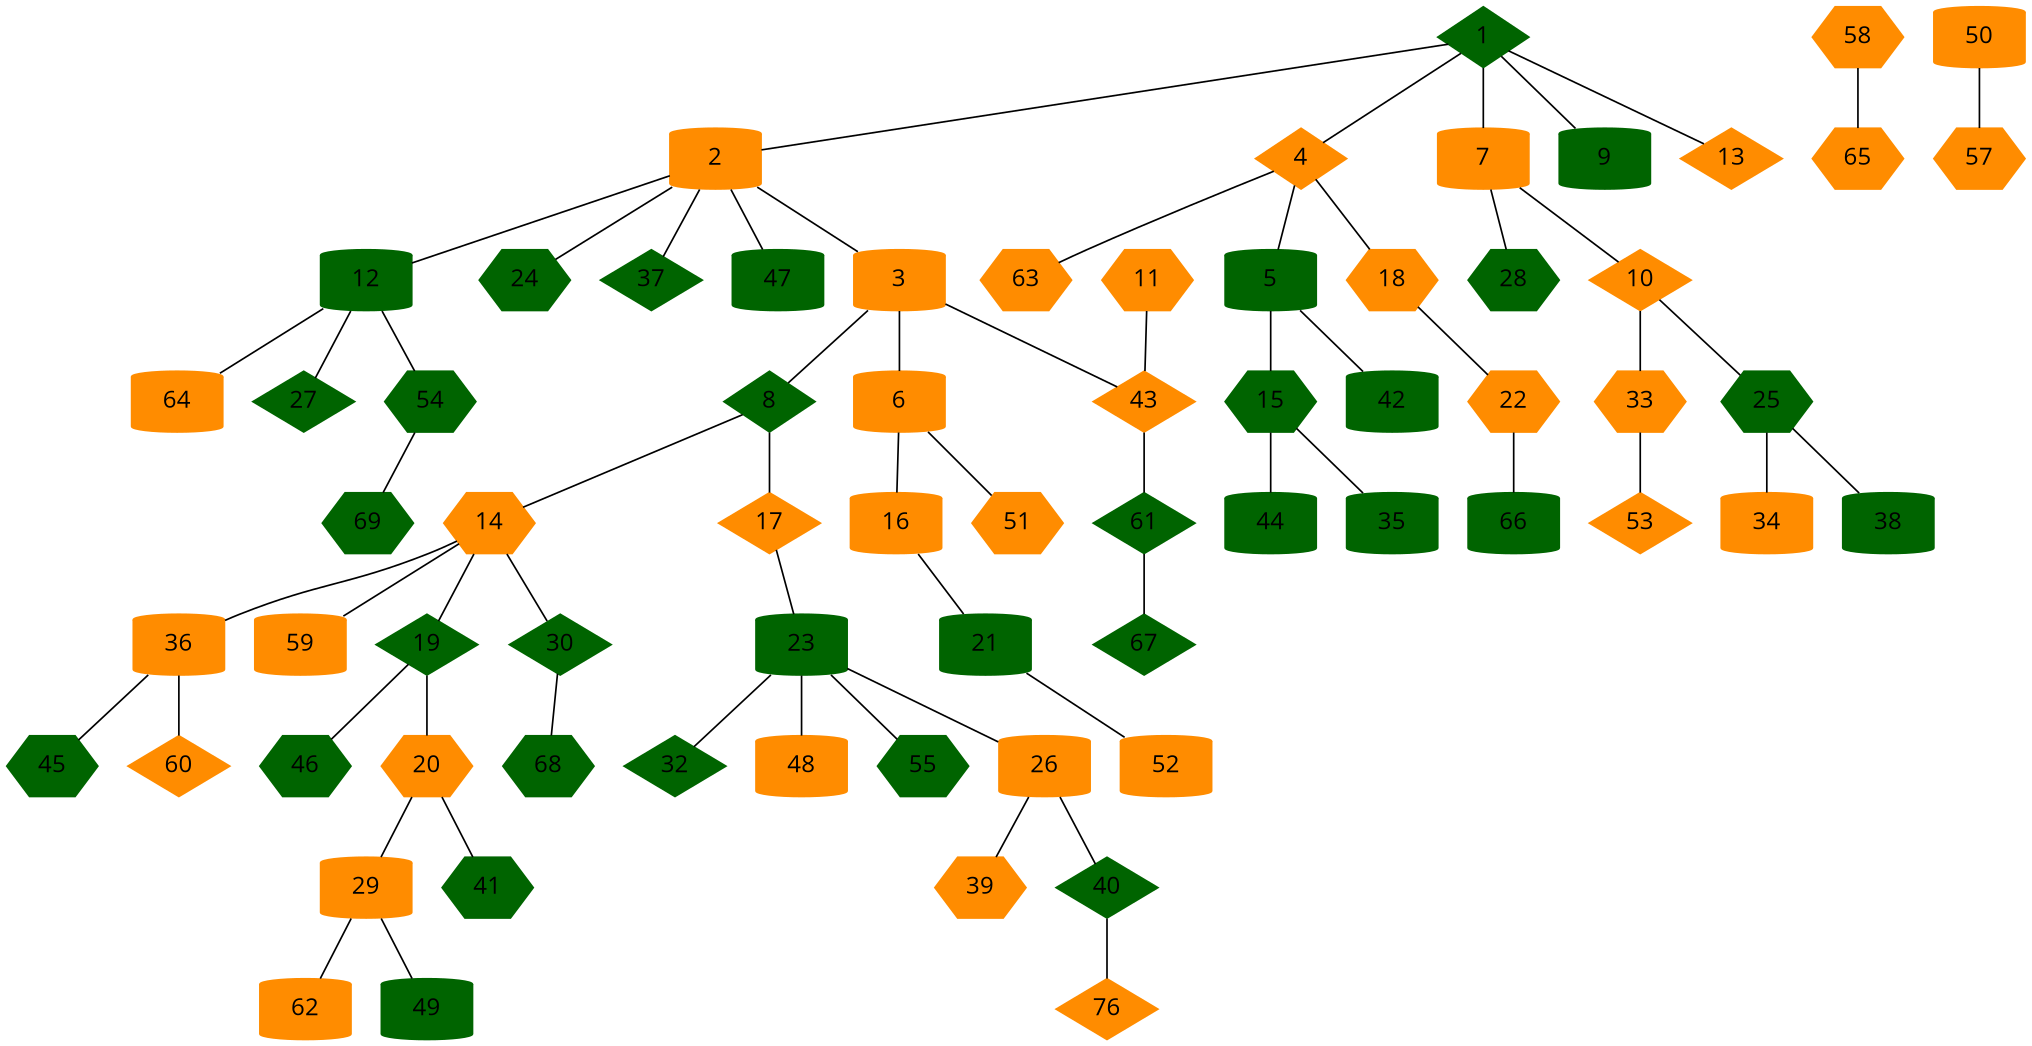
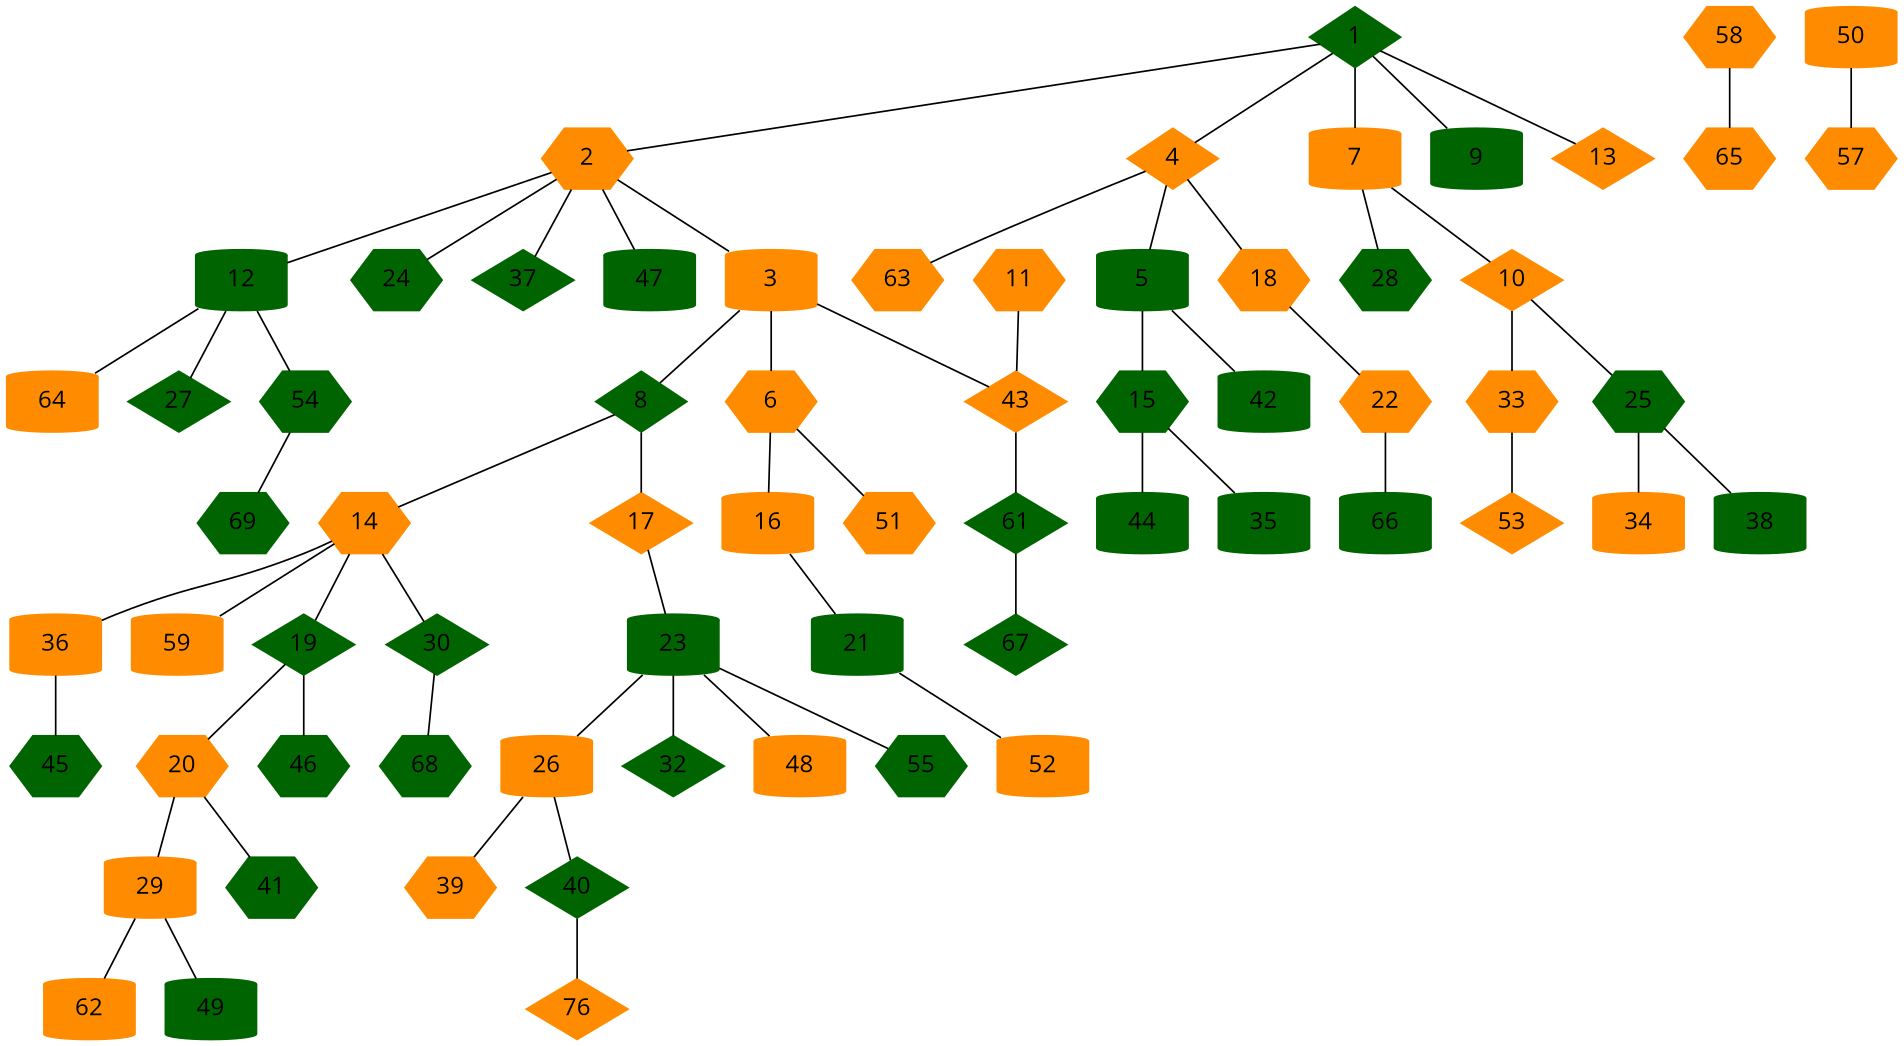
(716, 159) -> (587, 159)
(899, 402) -> (771, 402)
(179, 766) -> none
